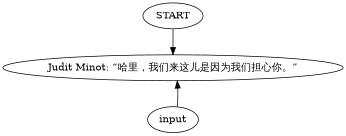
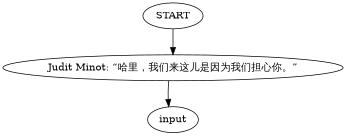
(178, 97) -> (168, 90)
